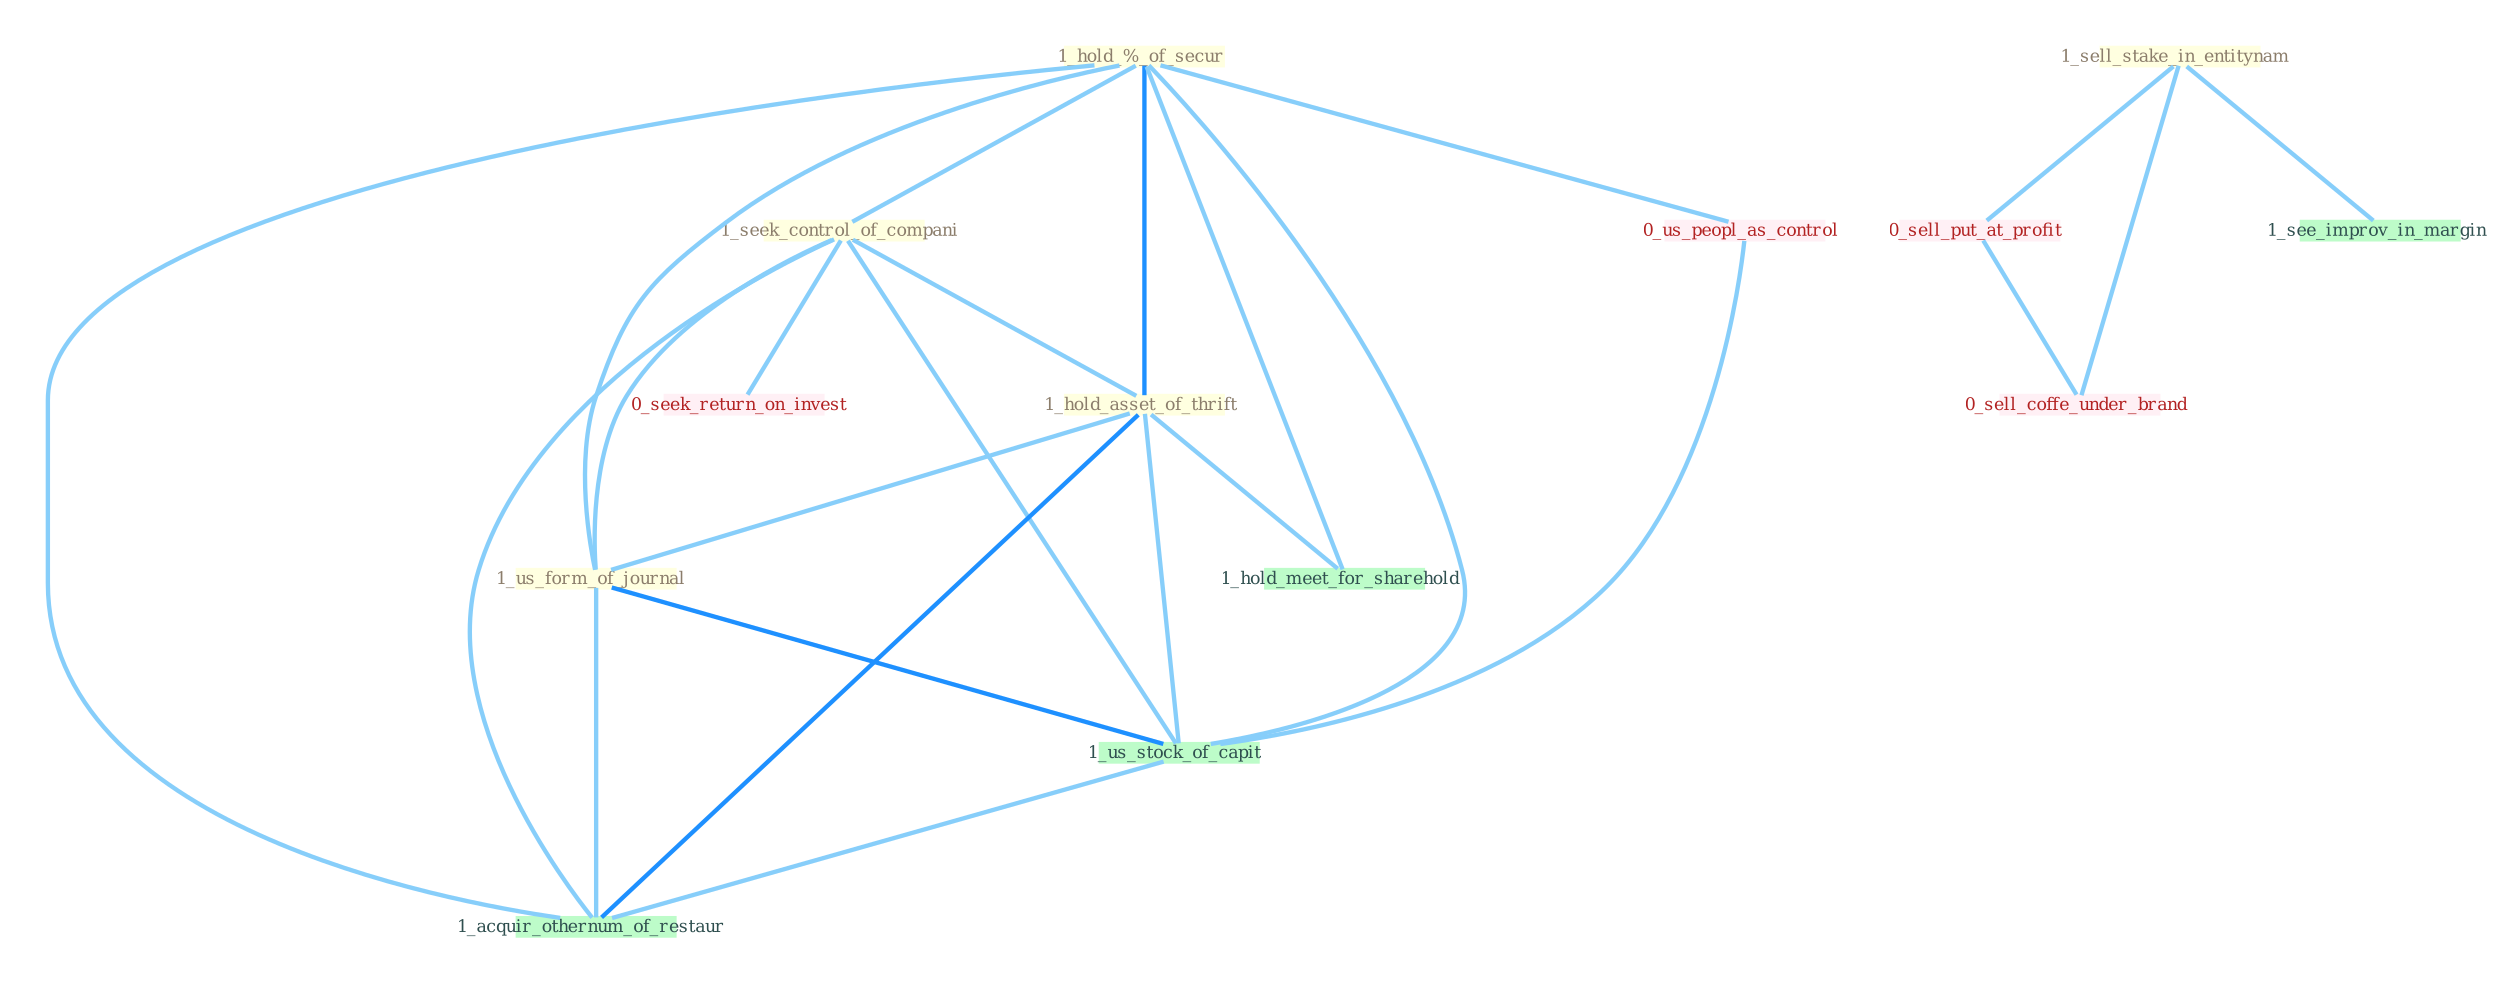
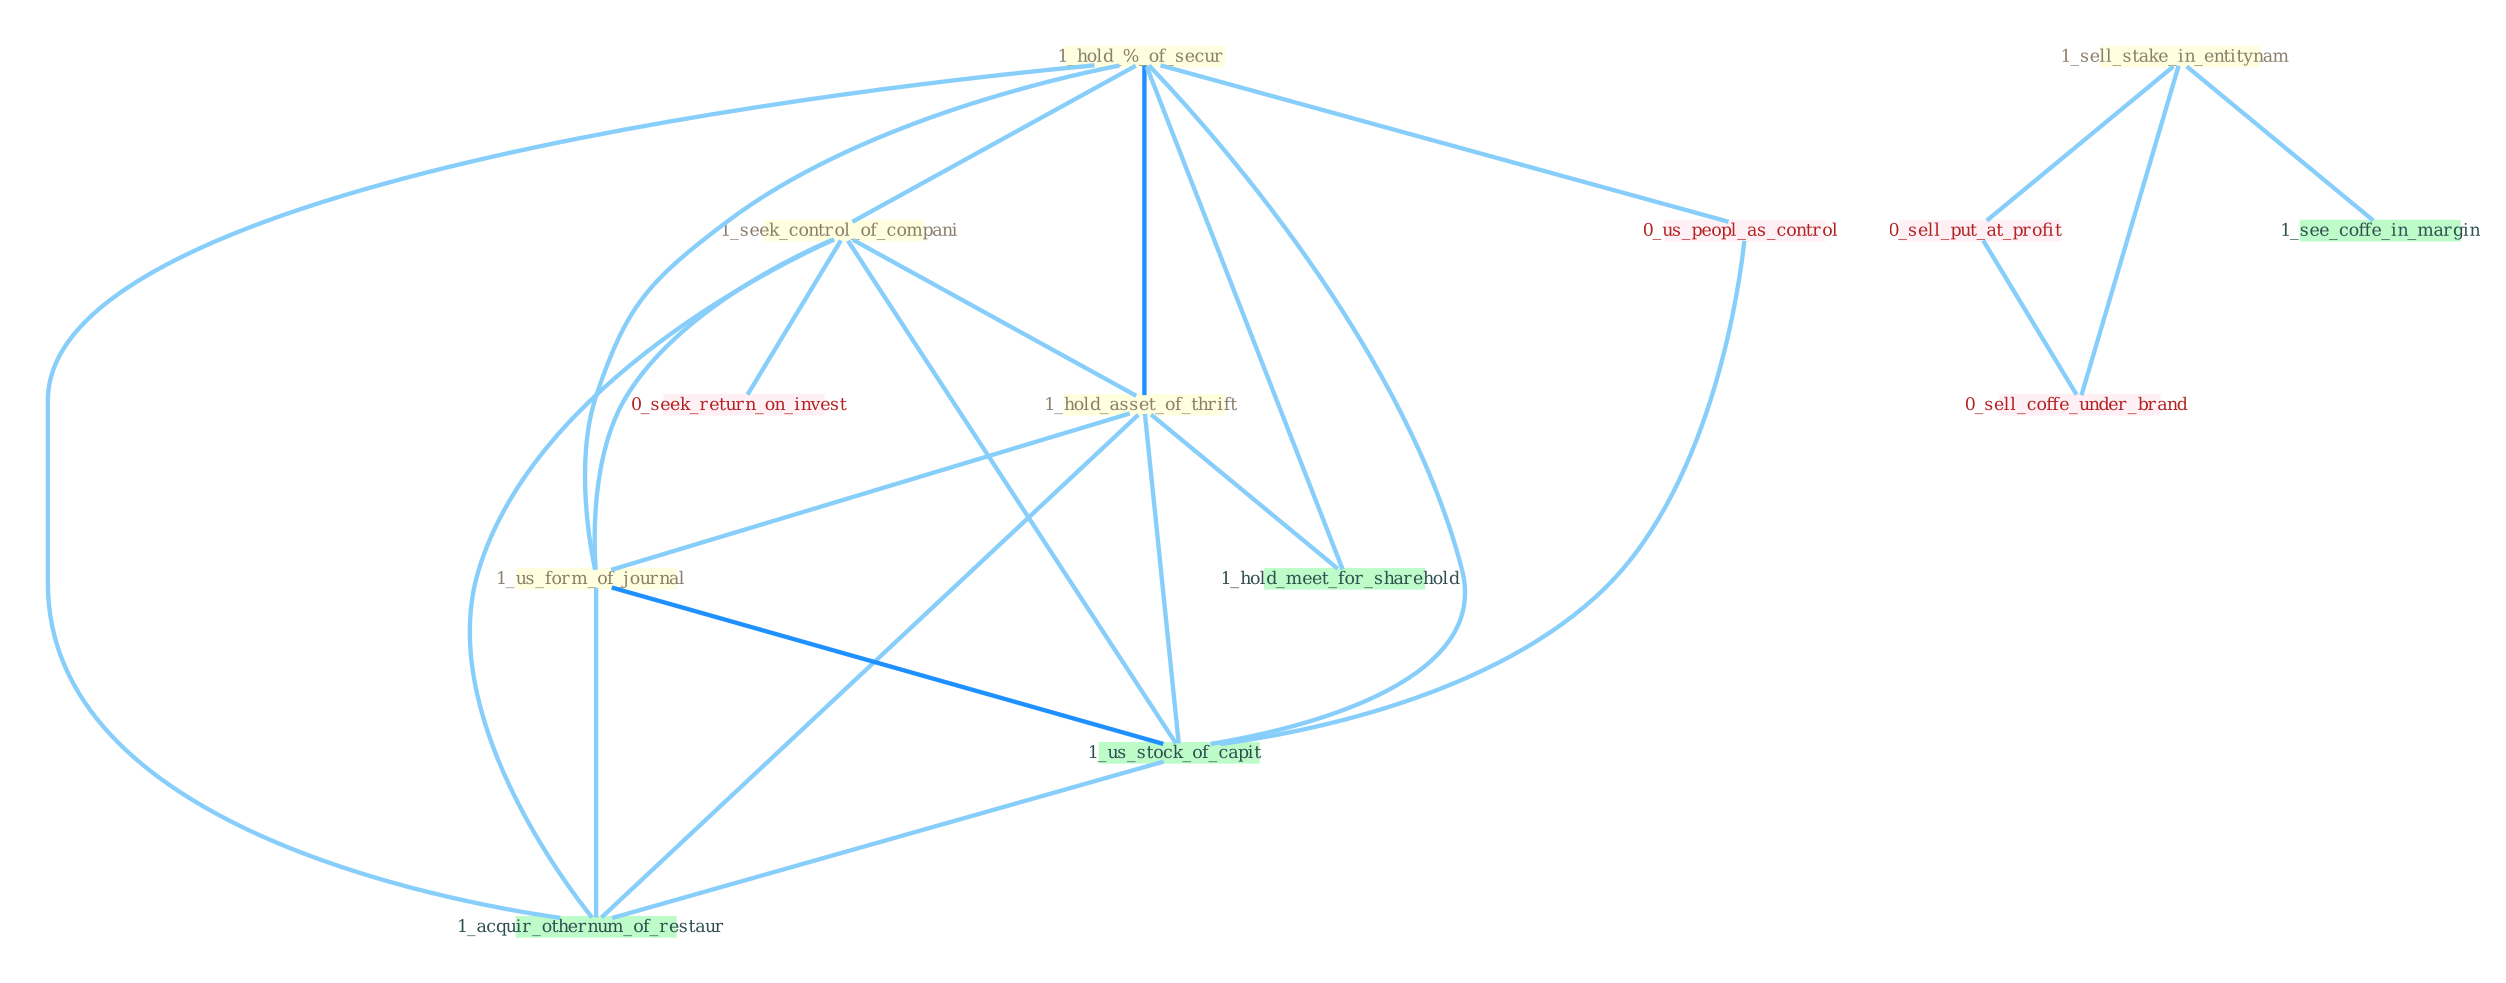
(2380, 231) -> (2380, 231)
(897, 641) -> (897, 641)
